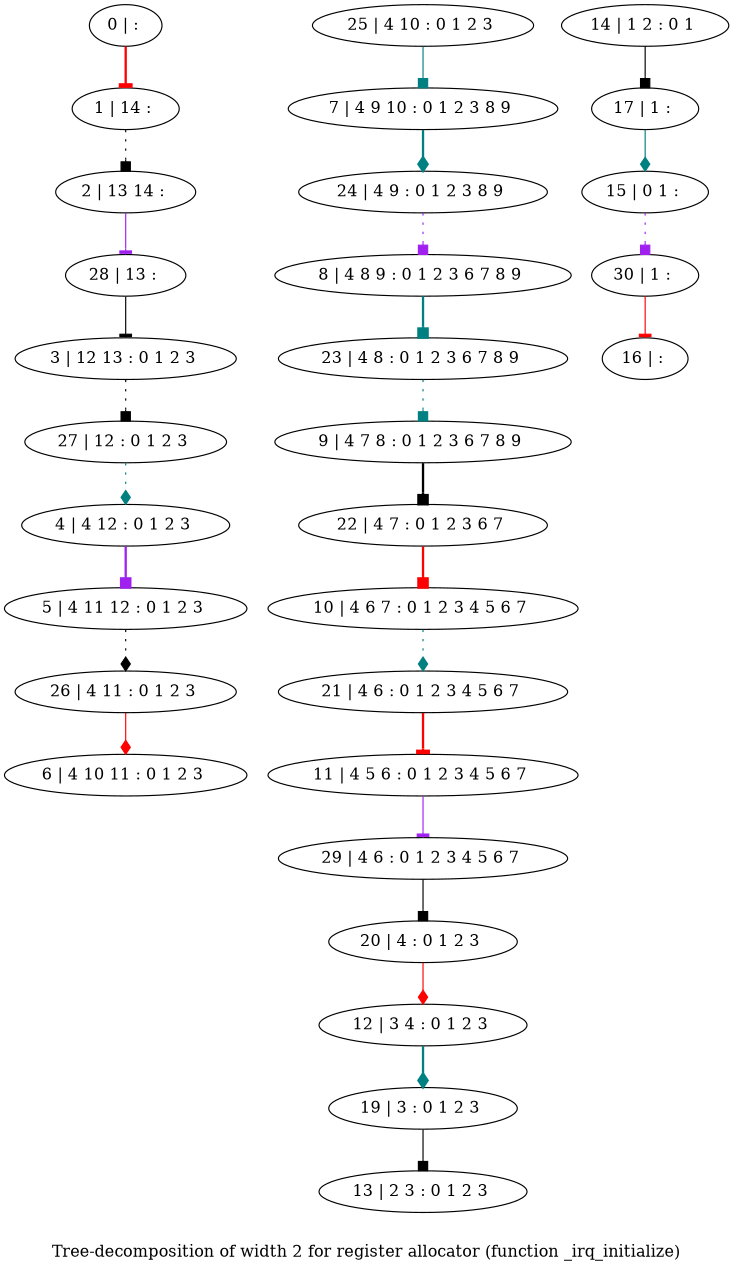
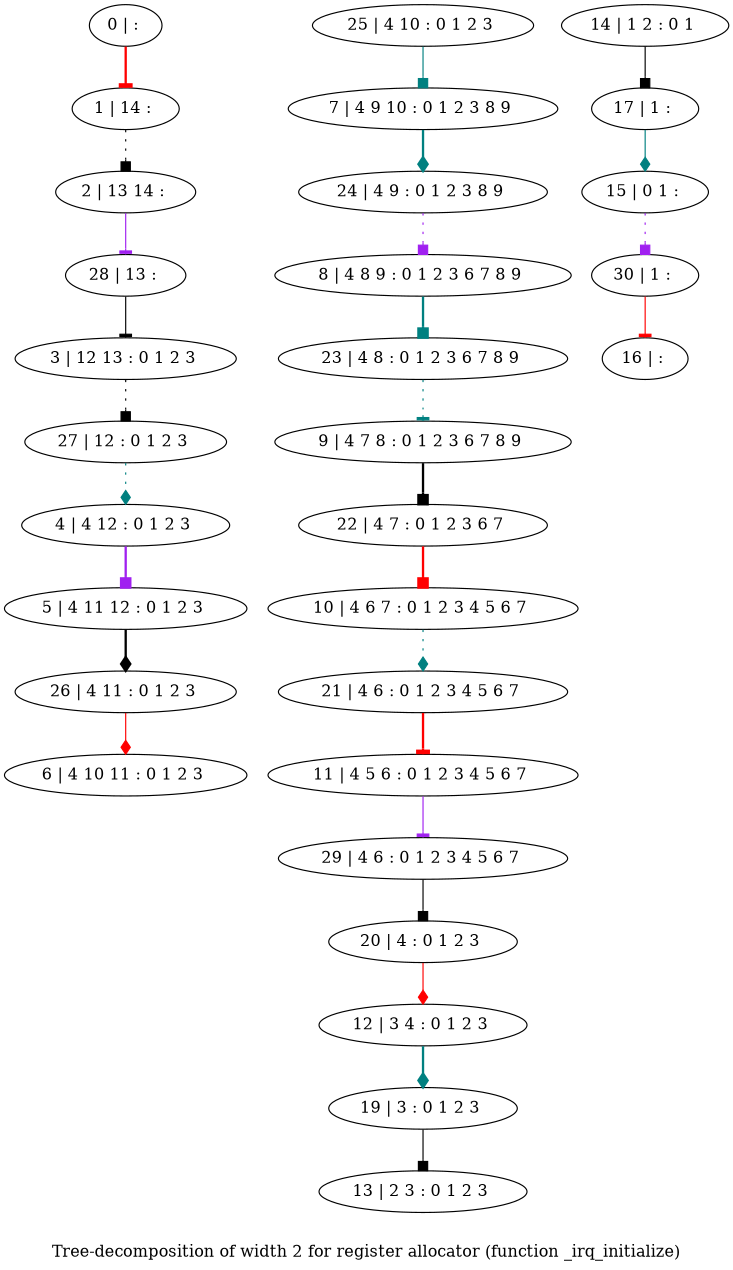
(423, 395) -> (423, 395)
(126, 643) -> (126, 643)
